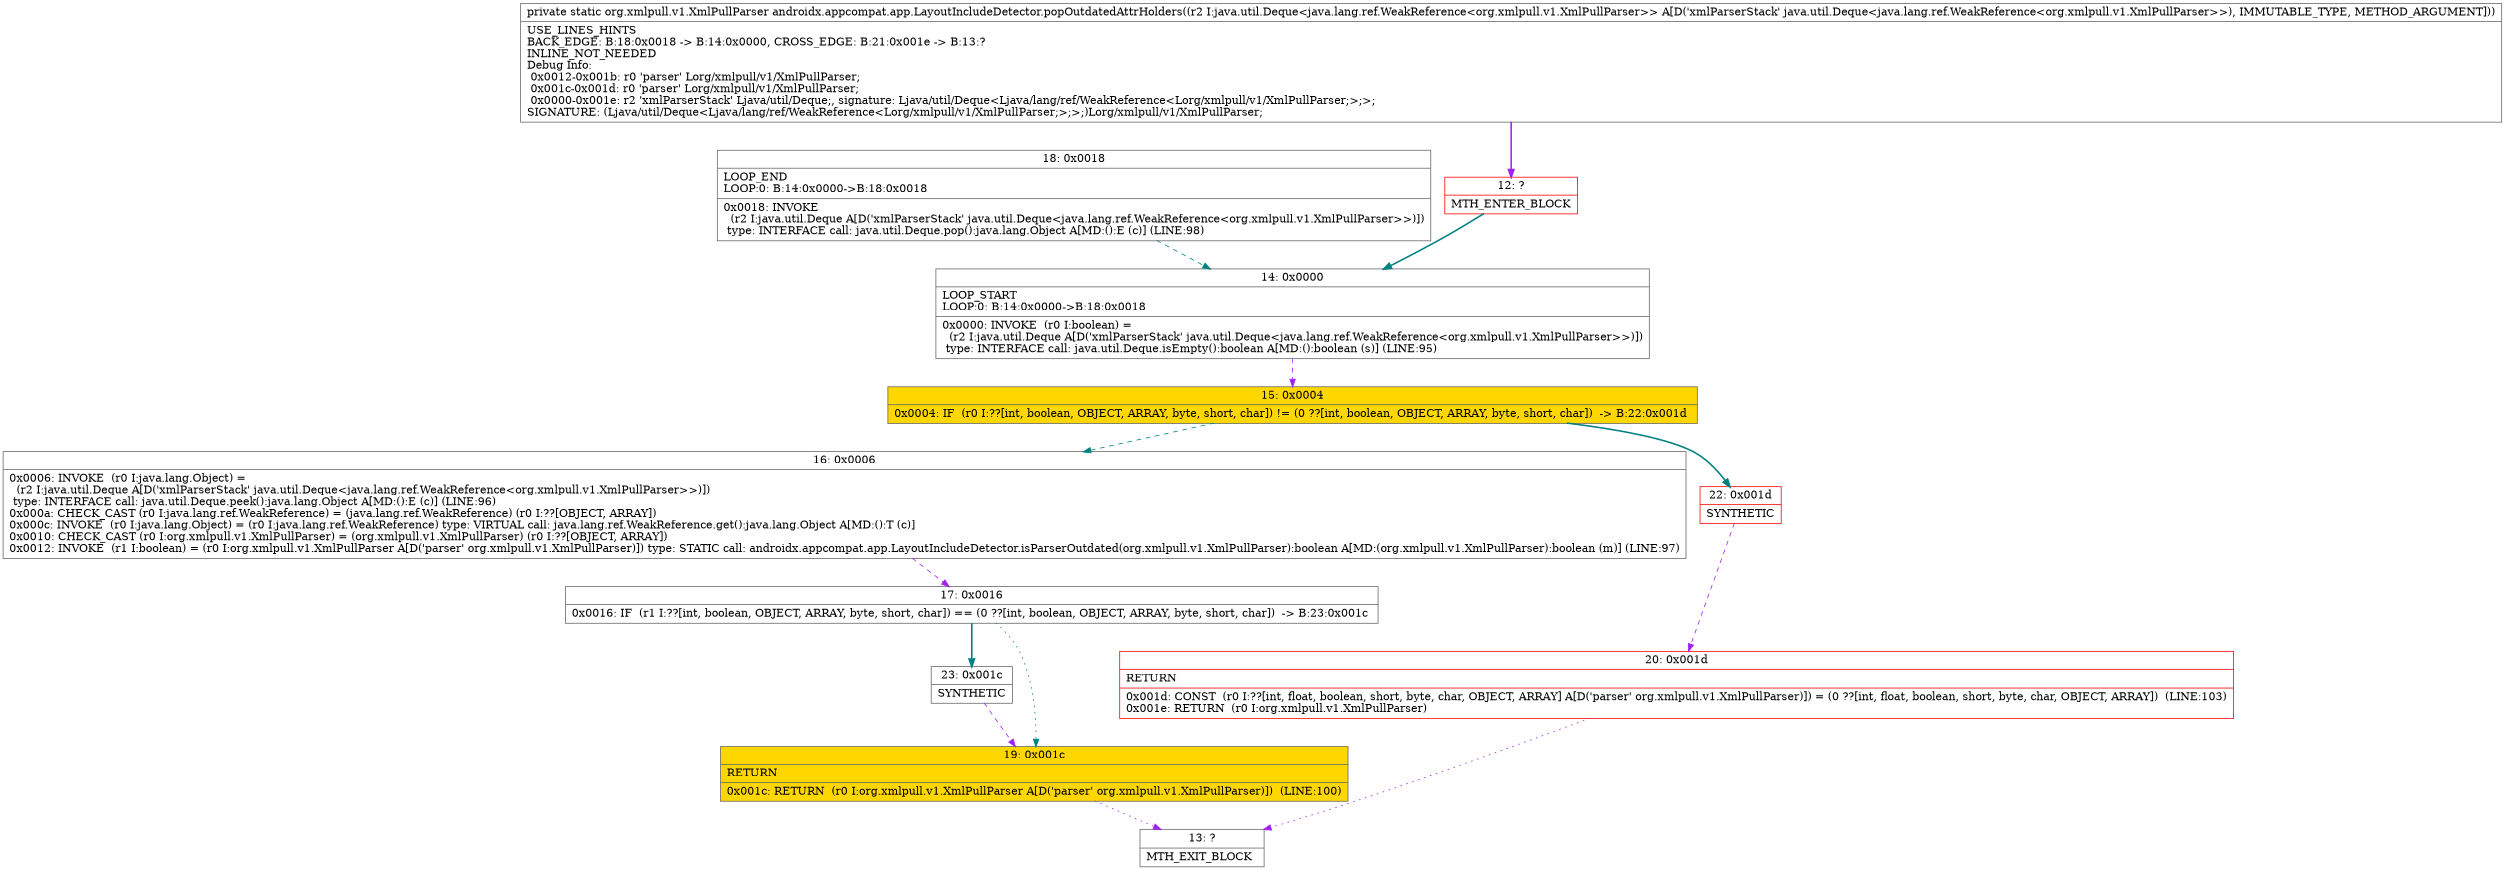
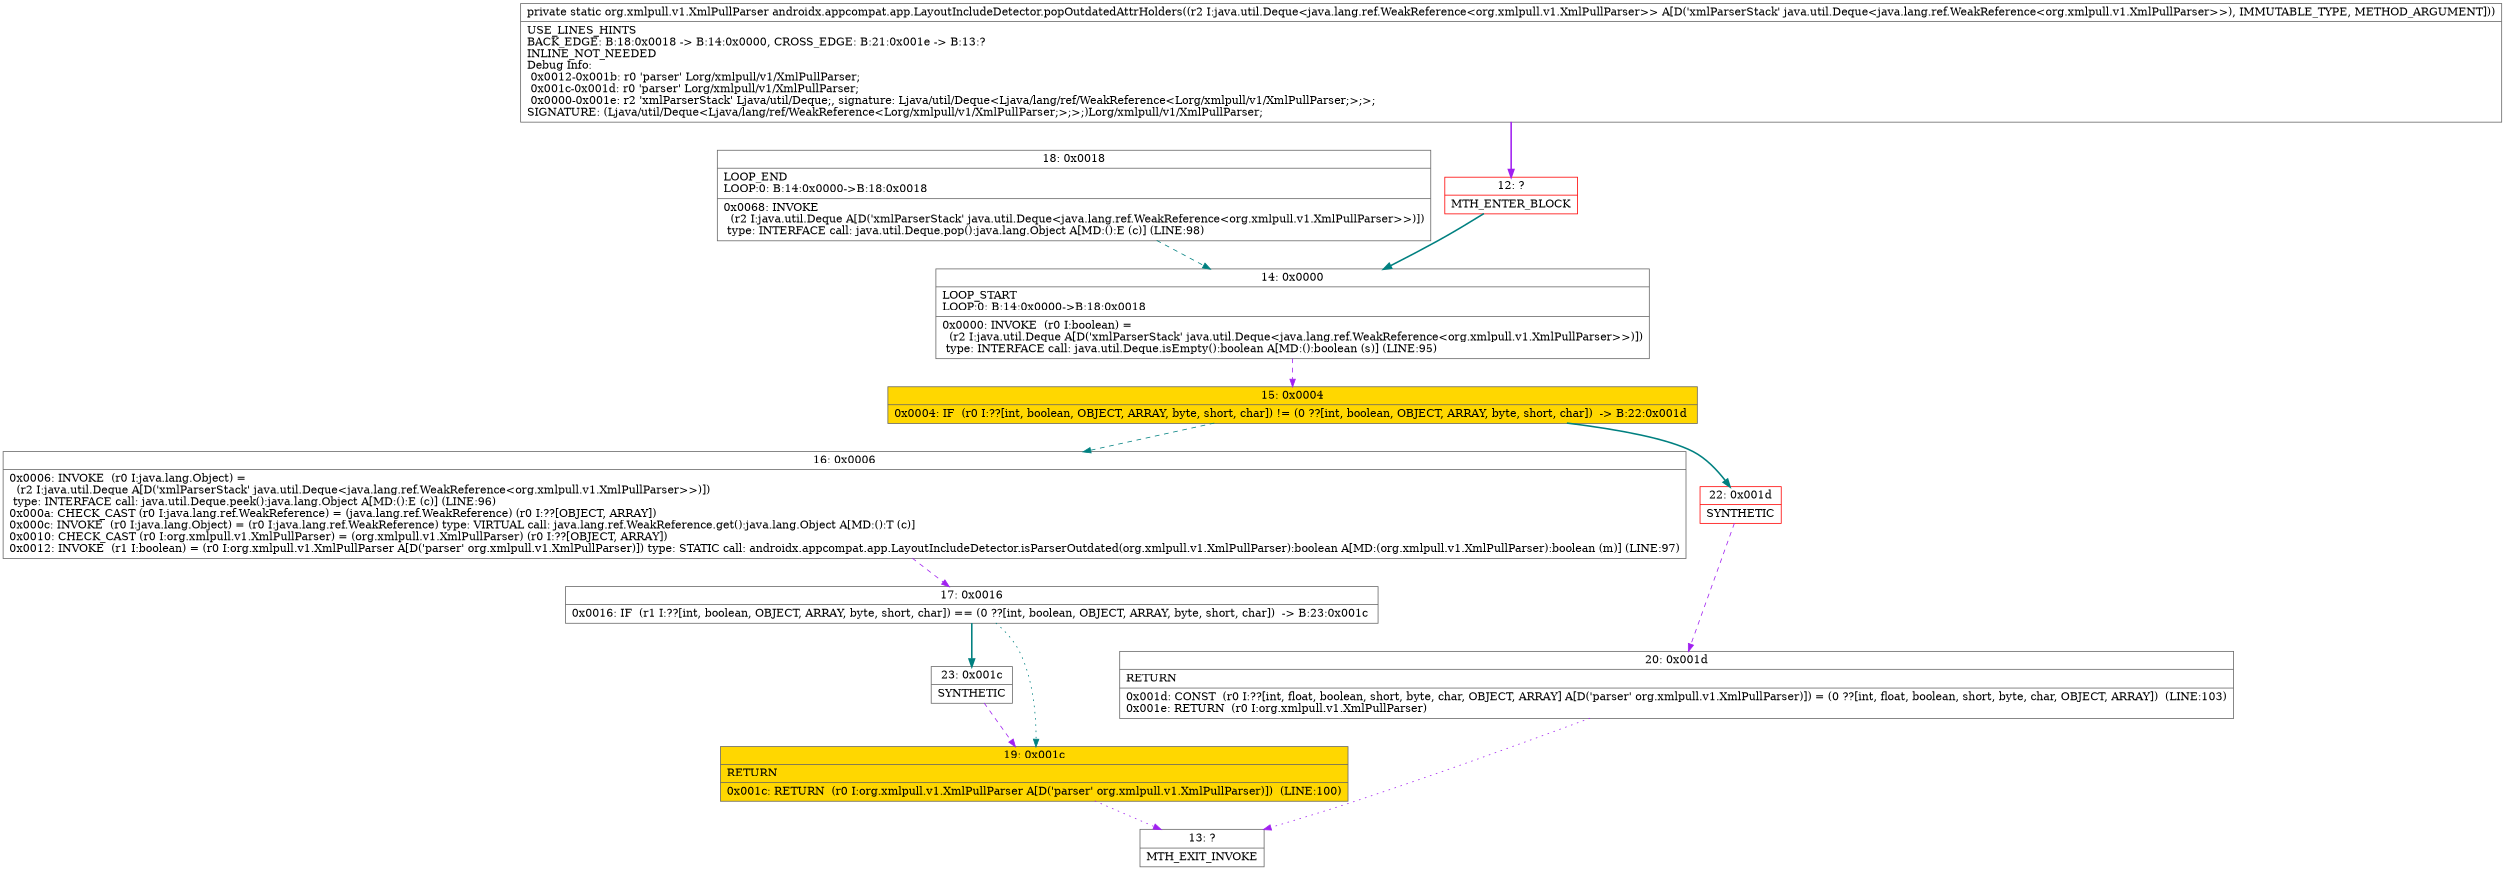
(775, 208) -> (775, 208)
(1677, 685) -> (1677, 685)
(1199, 857) -> (1202, 857)
